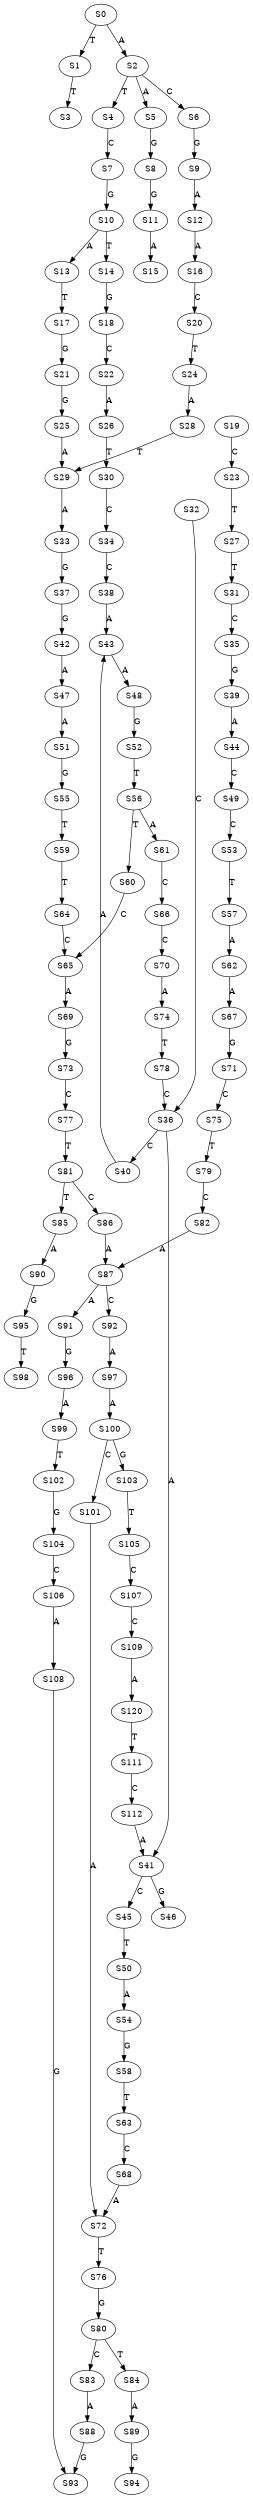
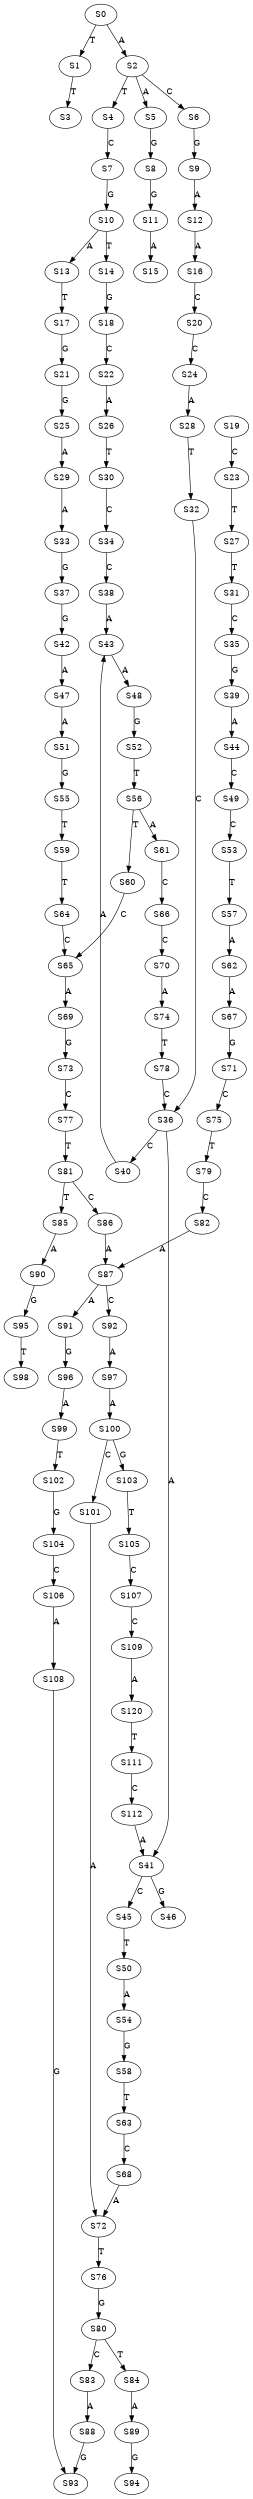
(195, 349) -> (195, 349)
(127, 452) -> (189, 465)
